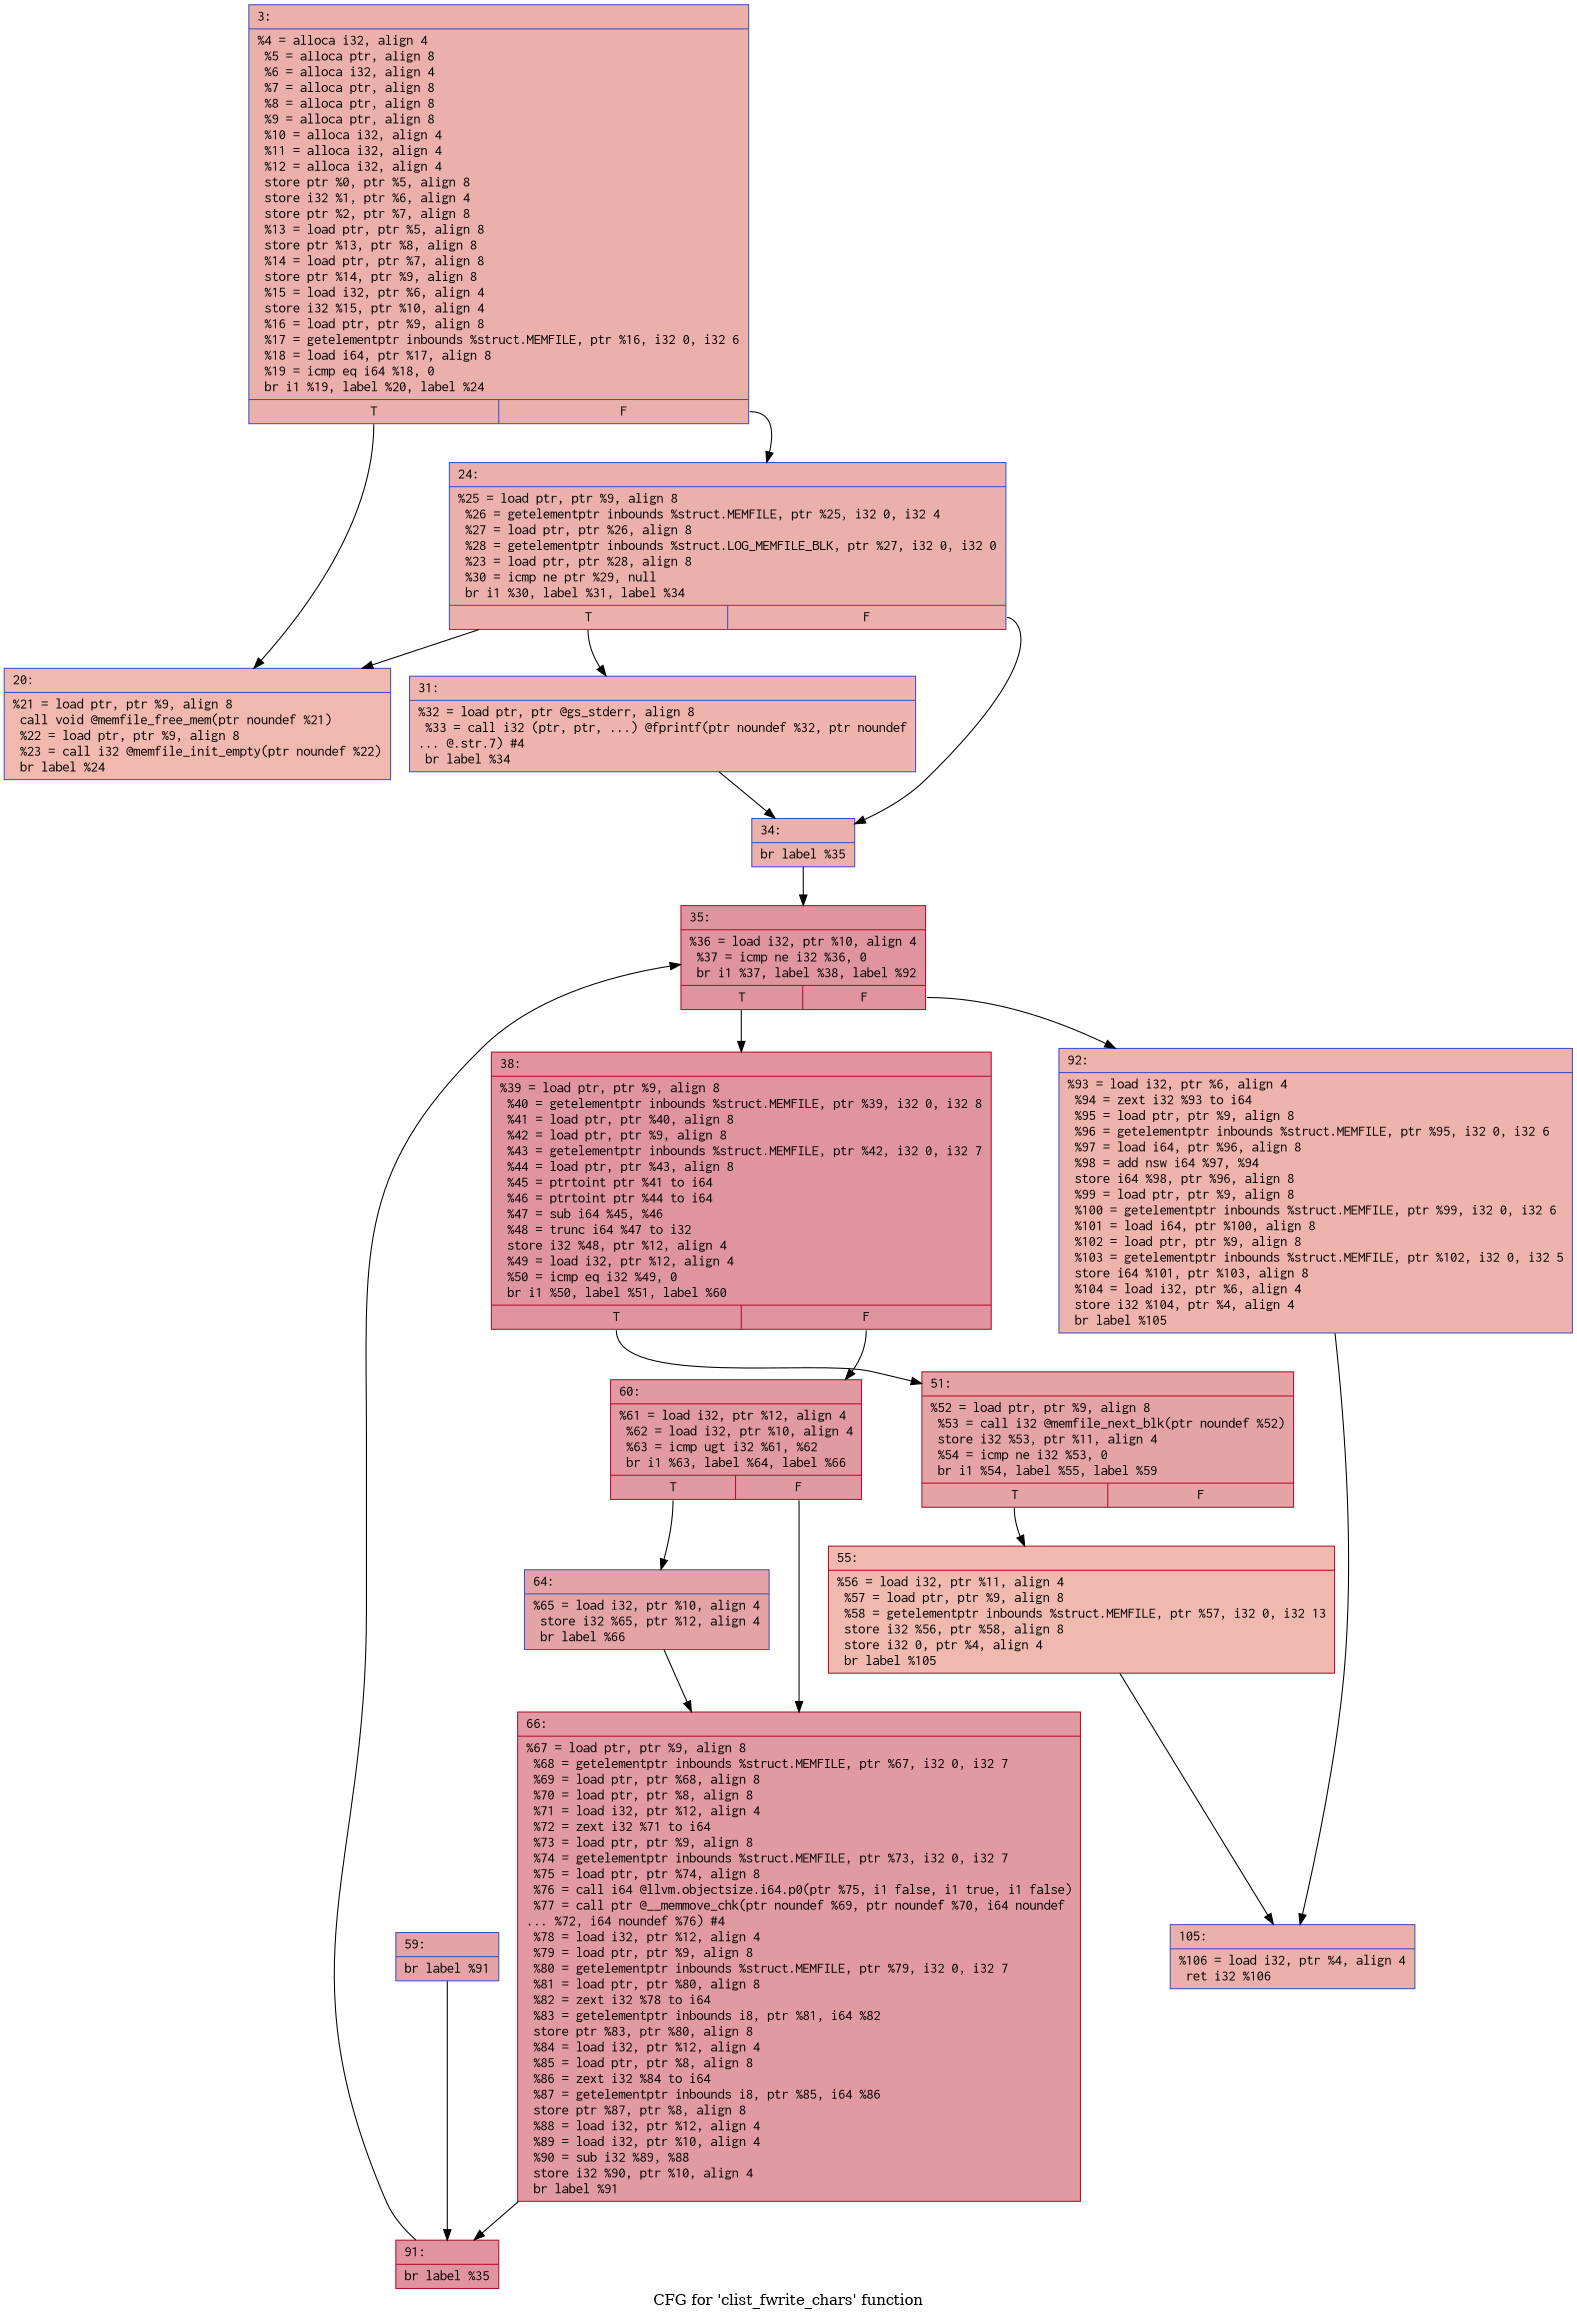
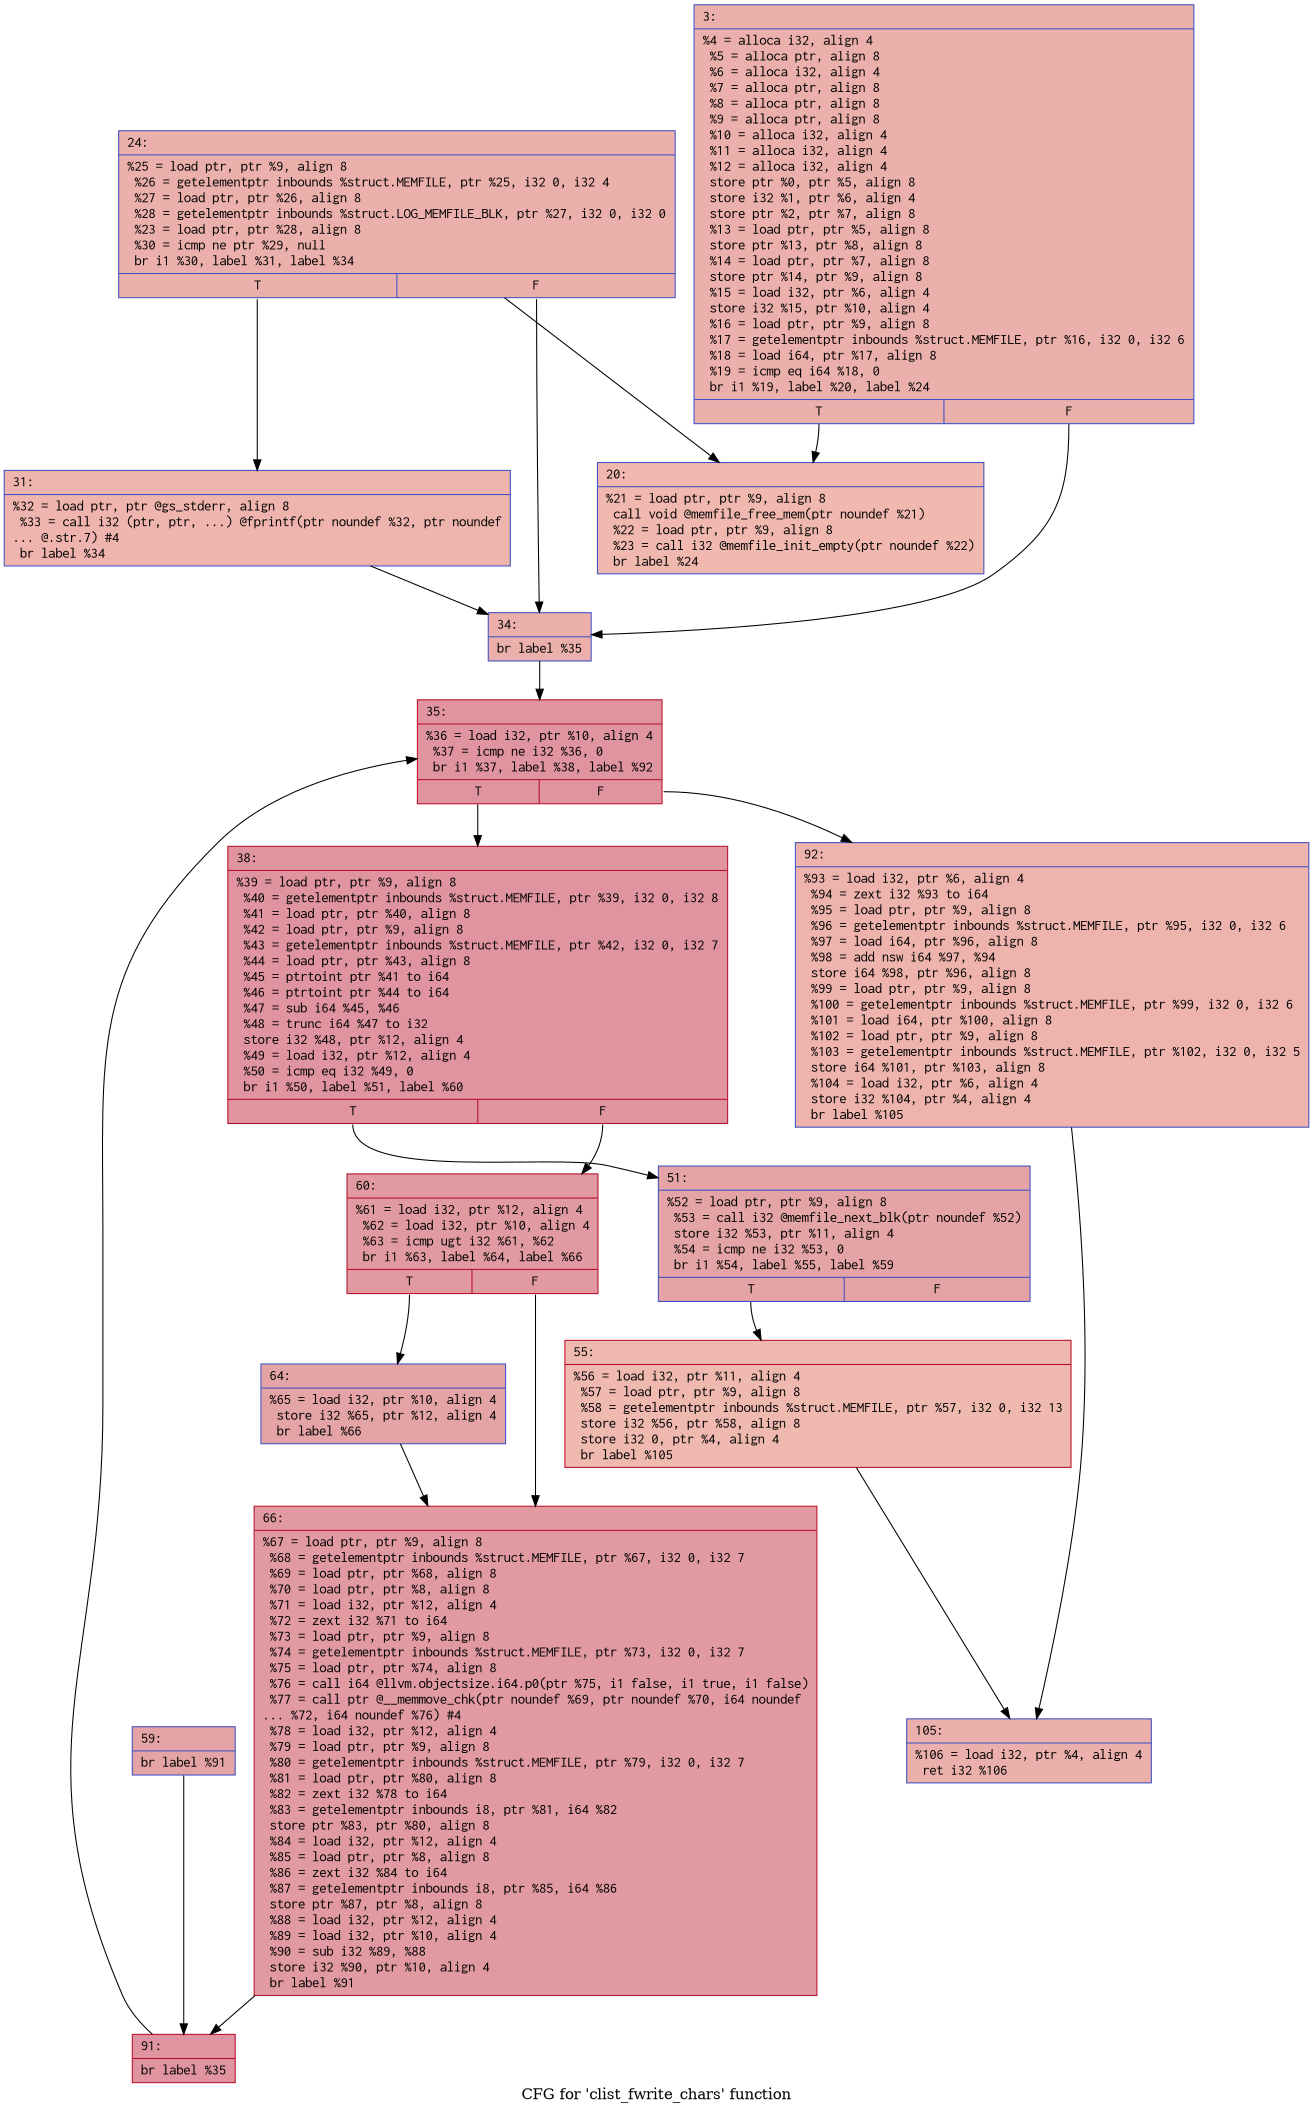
(770, 425) -> (889, 608)
(1108, 1440) -> (844, 1234)
